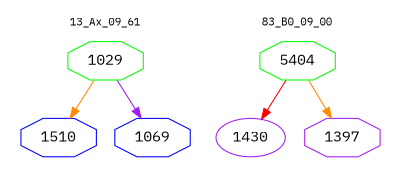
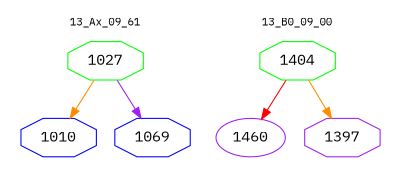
(298, 23) -> (298, 23)
(106, 61) -> (106, 61)
(298, 61) -> (298, 61)
(59, 138) -> (59, 138)
(251, 138) -> (251, 138)
